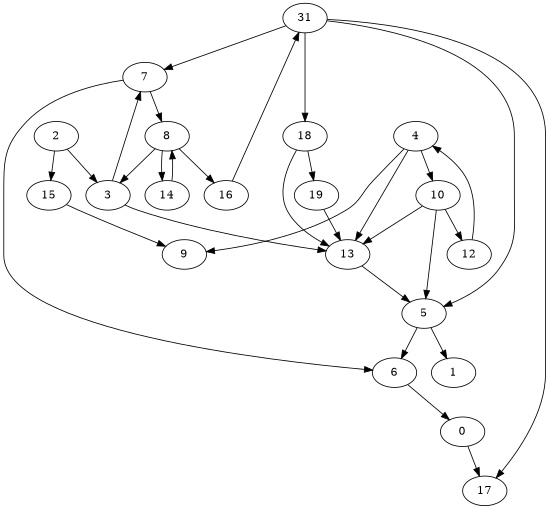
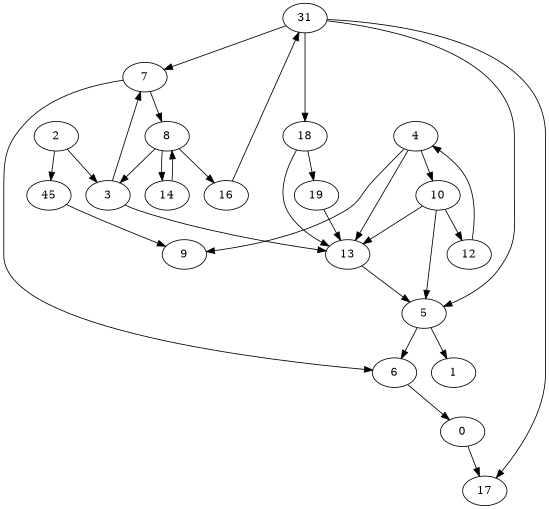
(49, 195) -> (49, 195)
